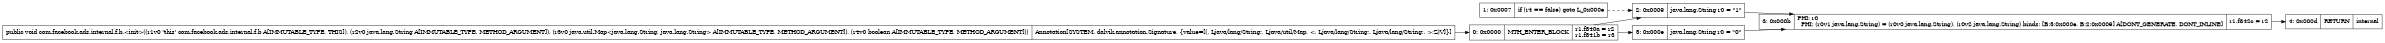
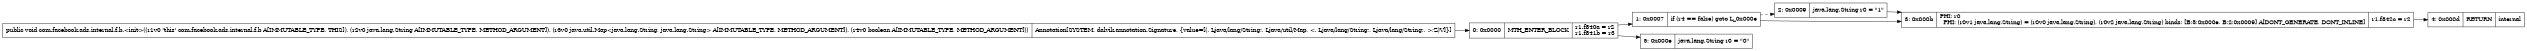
(1615, 22) -> (1623, 25)
(1763, 30) -> (1829, 21)
